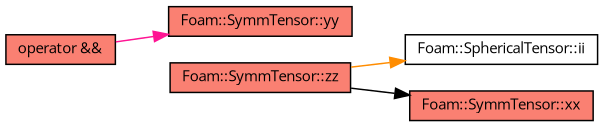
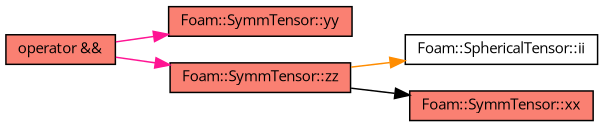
none -> (136, 60)
